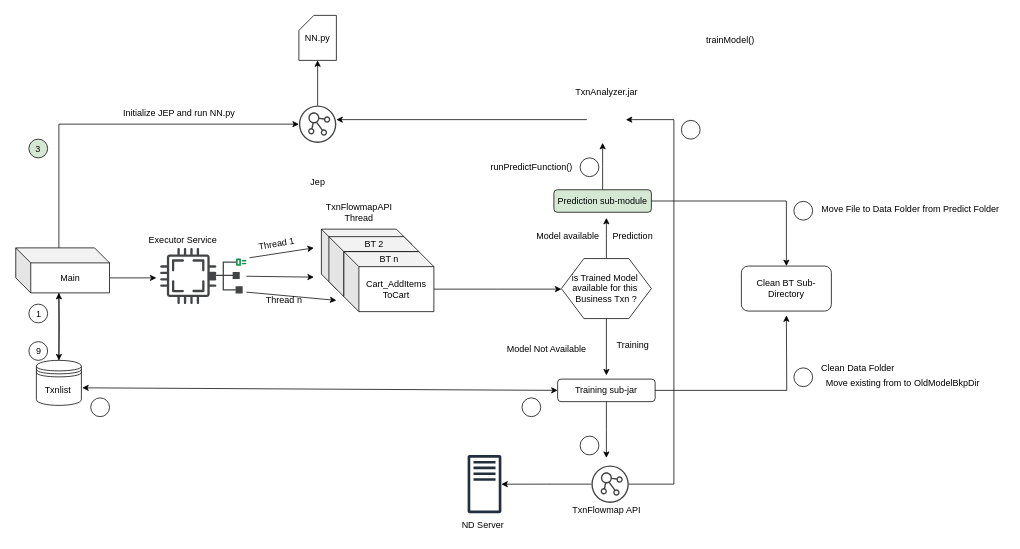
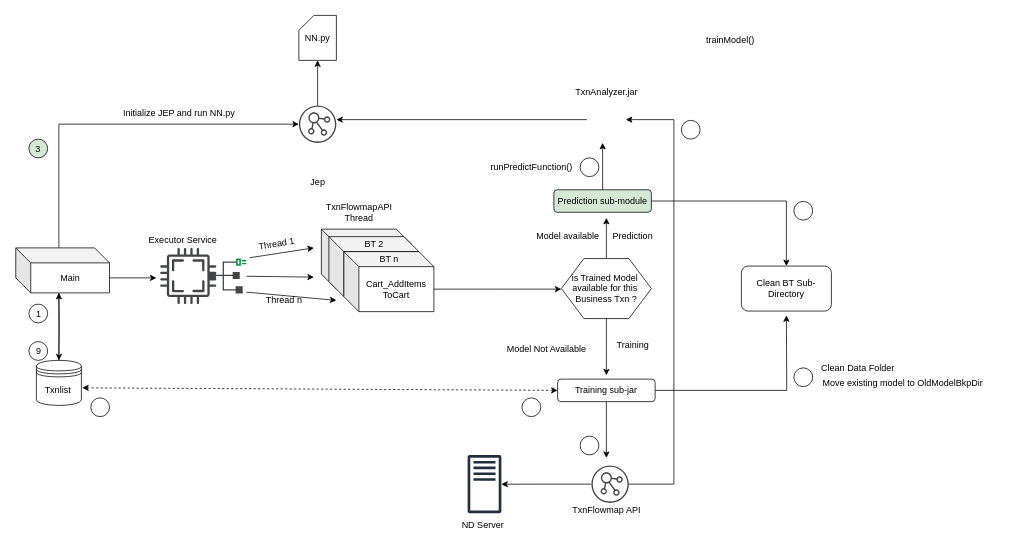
(910, 209) -> none
(903, 383) -> (903, 383)
(319, 389) -> (319, 389)
